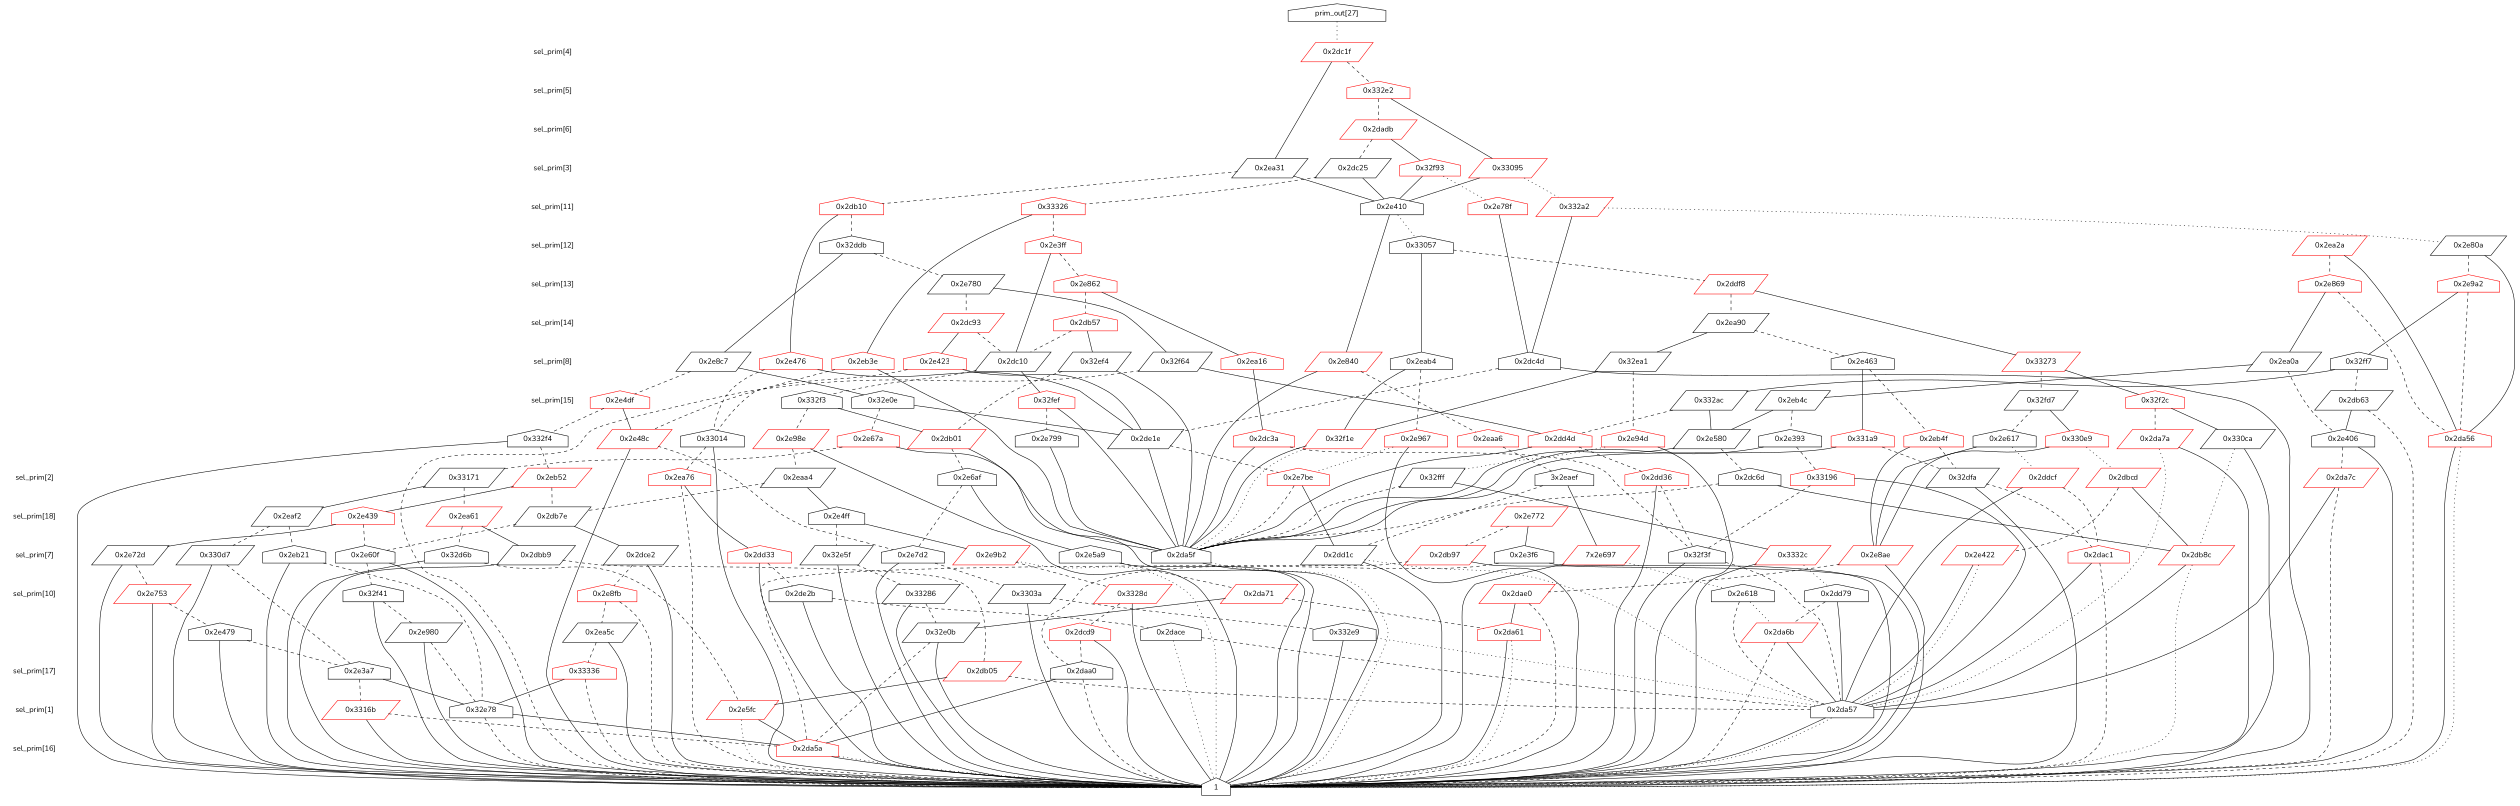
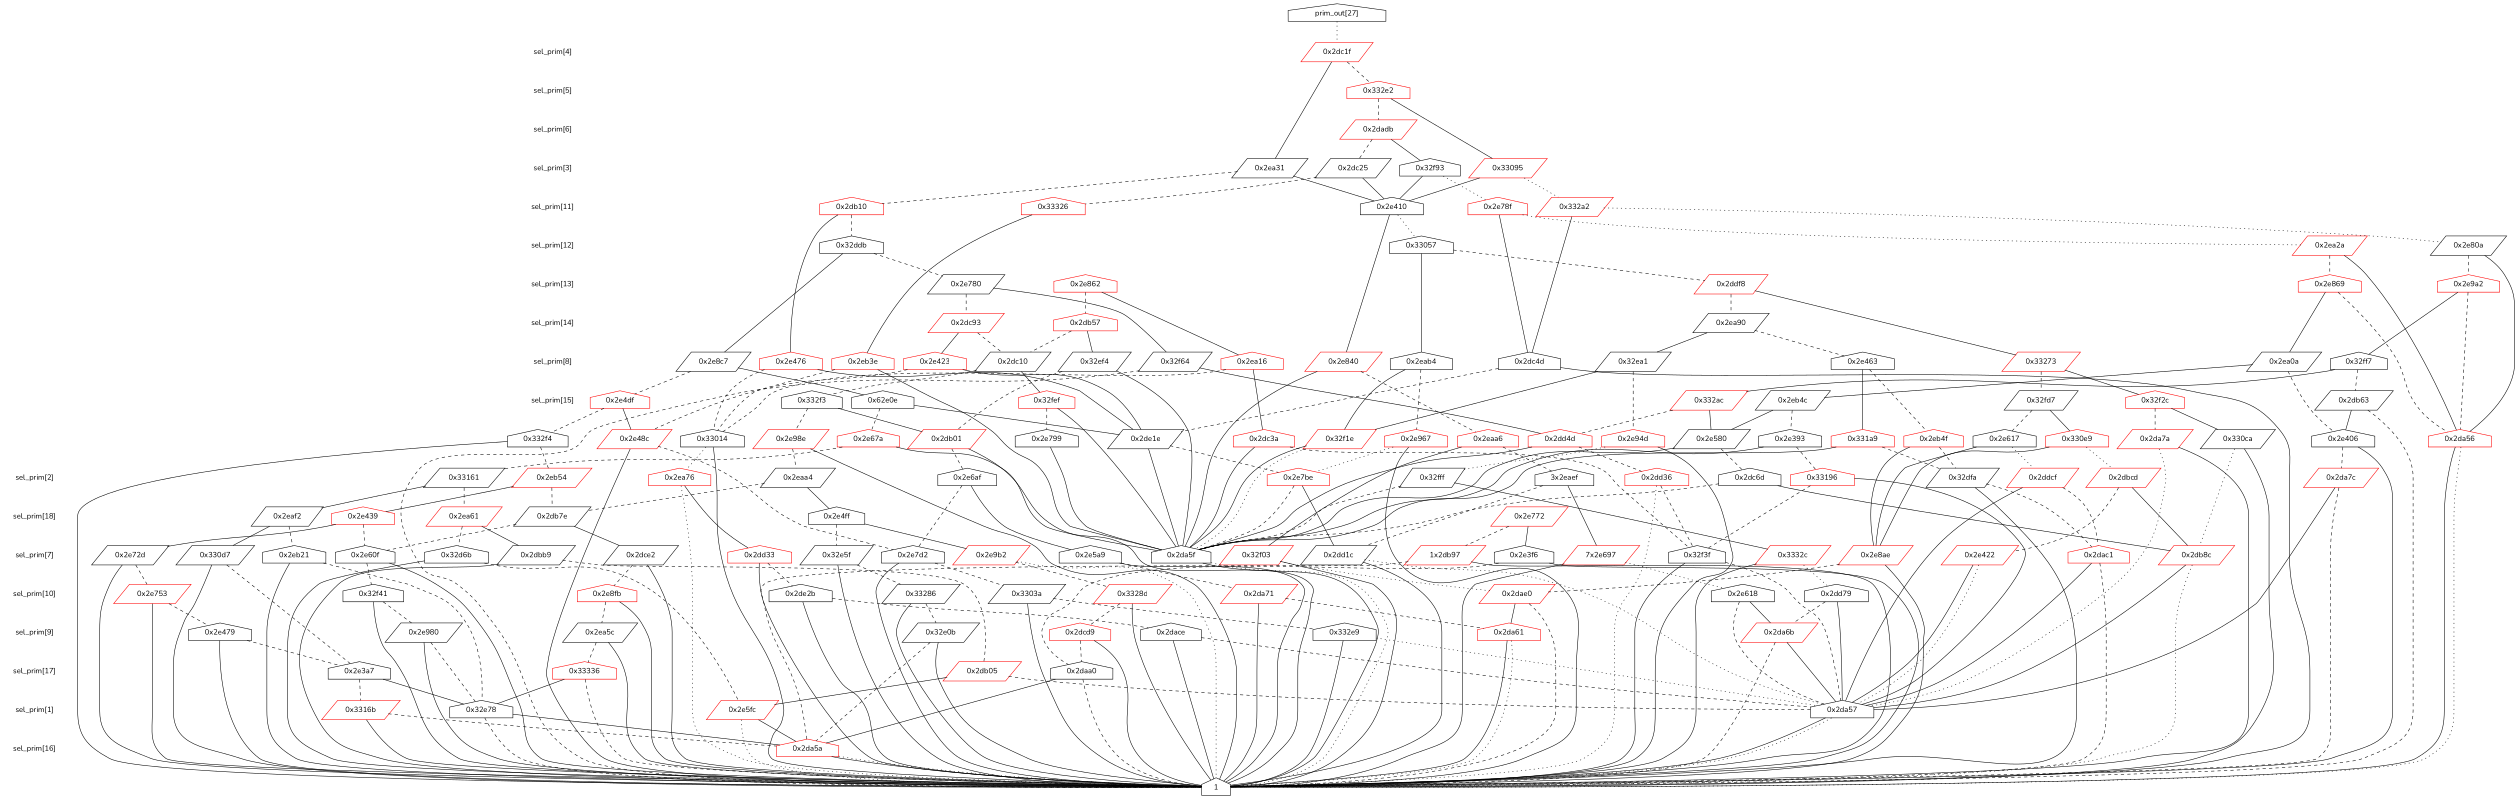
(1430, 168) -> (1430, 168)
none -> (1911, 238)
(1053, 246) -> none
none -> (967, 373)
(883, 400) -> (883, 400)
(1709, 400) -> (1709, 400)
(698, 456) -> (698, 456)
(464, 478) -> (464, 478)
(552, 478) -> (552, 478)
(259, 532) -> (259, 532)
none -> (1256, 555)
(1445, 555) -> (1445, 555)
(1760, 612) -> (1760, 612)
(1100, 613) -> (1257, 702)
none -> (35, 633)
(1193, 710) -> (1193, 710)
(746, 759) -> (746, 759)
(670, 760) -> (670, 760)
(1554, 766) -> (1554, 766)
